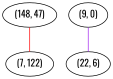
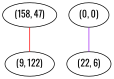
(30, 15) -> (30, 15)
(88, 15) -> (89, 15)
(30, 64) -> (30, 64)
